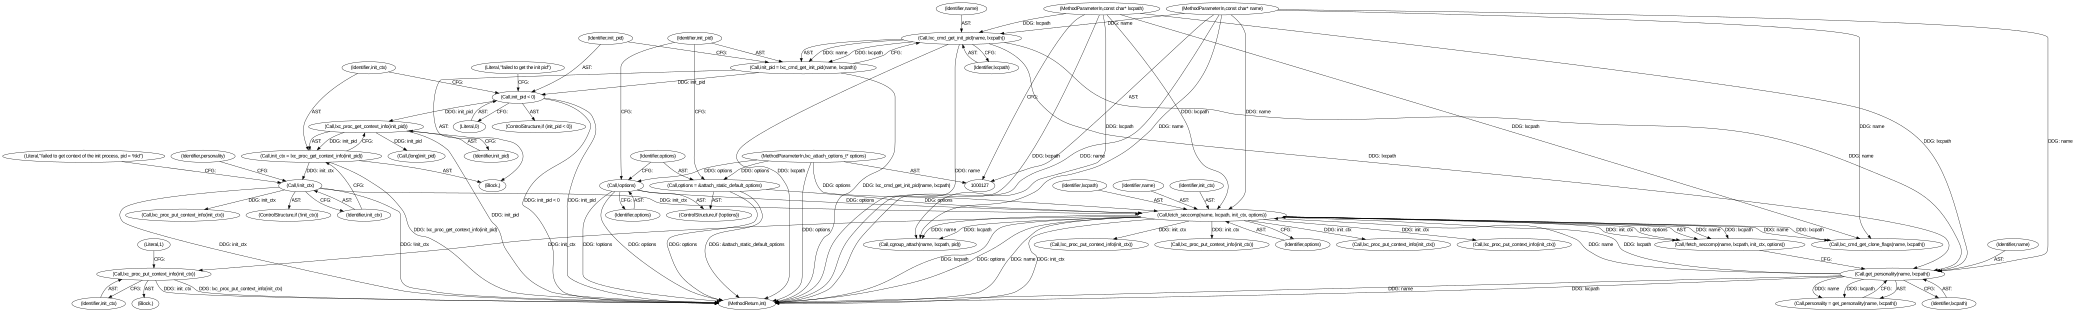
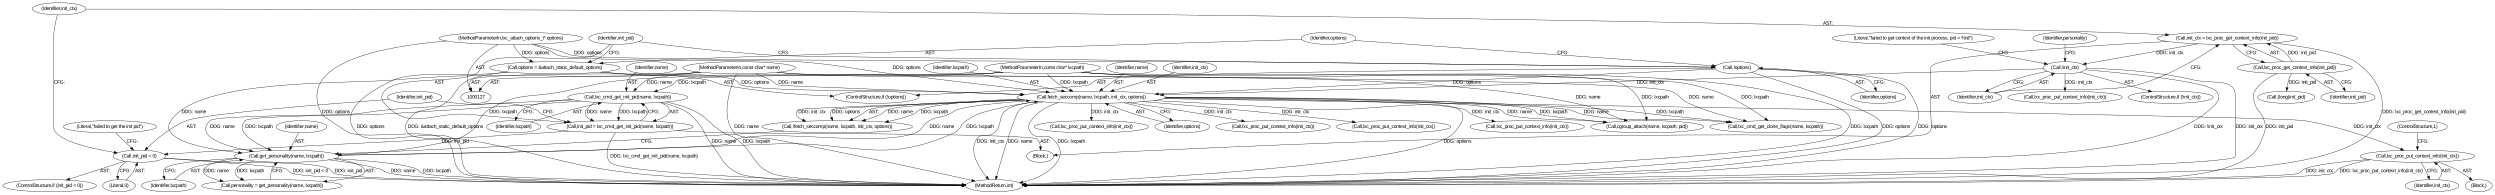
(1033, 97) -> (496, 83)
(444, 110) -> none
(154, 245) -> (2417, 127)
